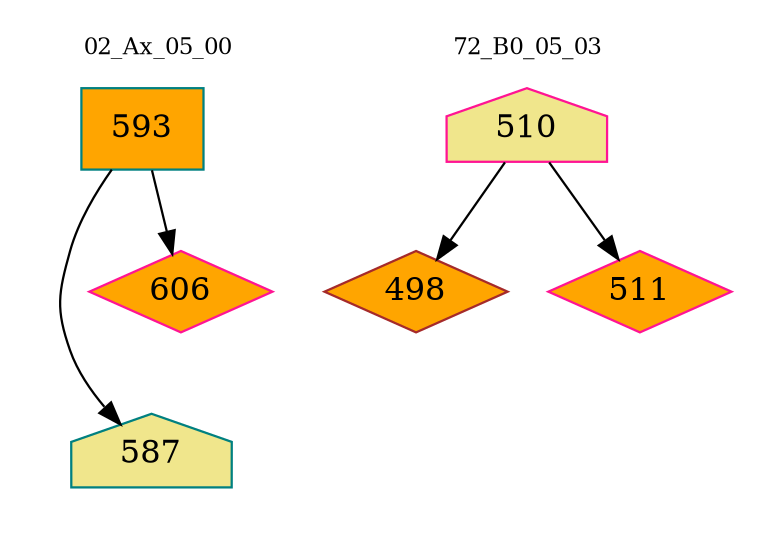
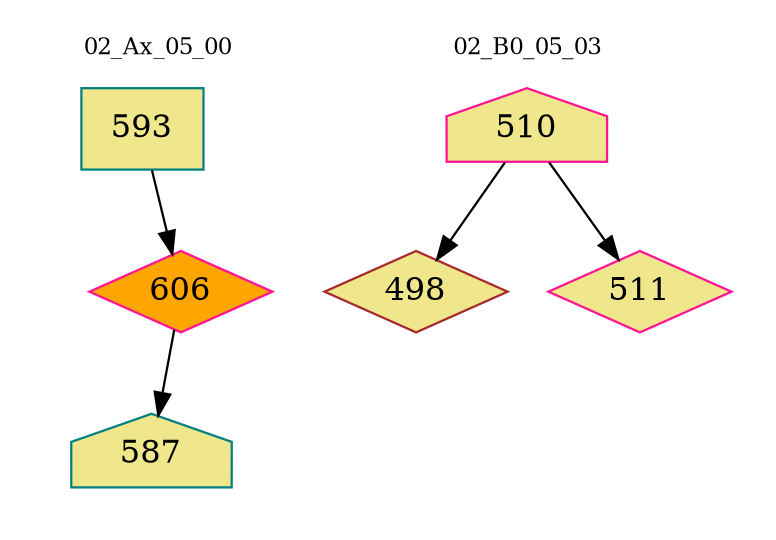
(528, 49) -> (528, 49)
(142, 129) -> (142, 129)
(61, 288) -> (168, 361)
(416, 292) -> (416, 292)
(640, 292) -> (640, 292)
